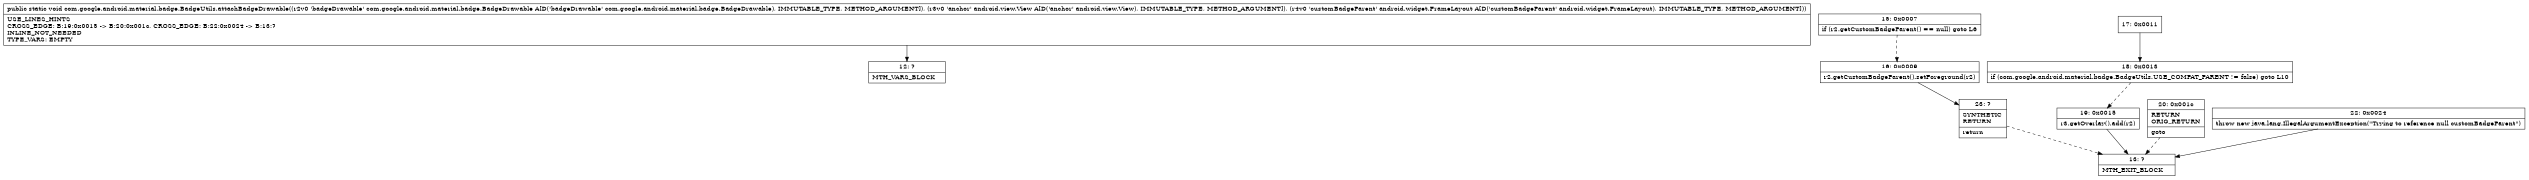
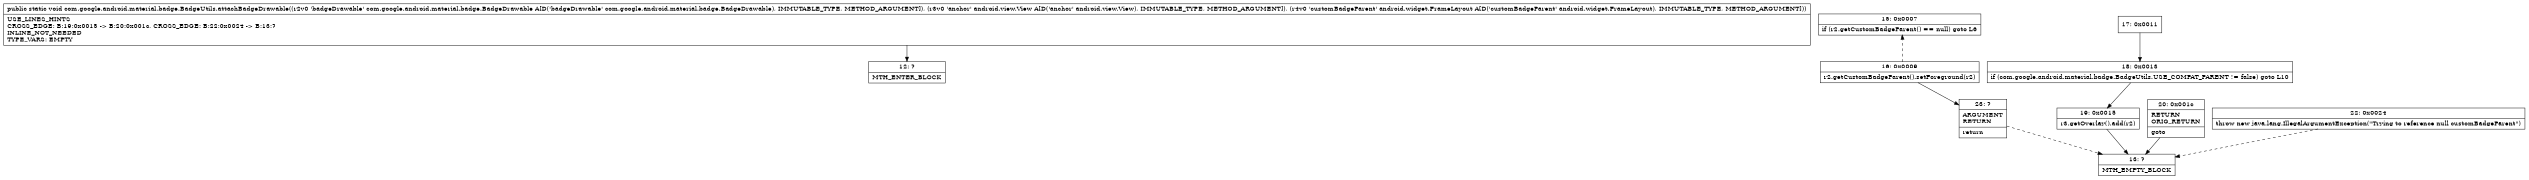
(1897, 46) -> (1903, 51)
(904, 77) -> (907, 77)
(2121, 94) -> (2121, 94)
(1982, 115) -> (1983, 115)
(2249, 143) -> (2249, 143)
(2154, 144) -> (2154, 144)
(2133, 170) -> (2137, 170)
